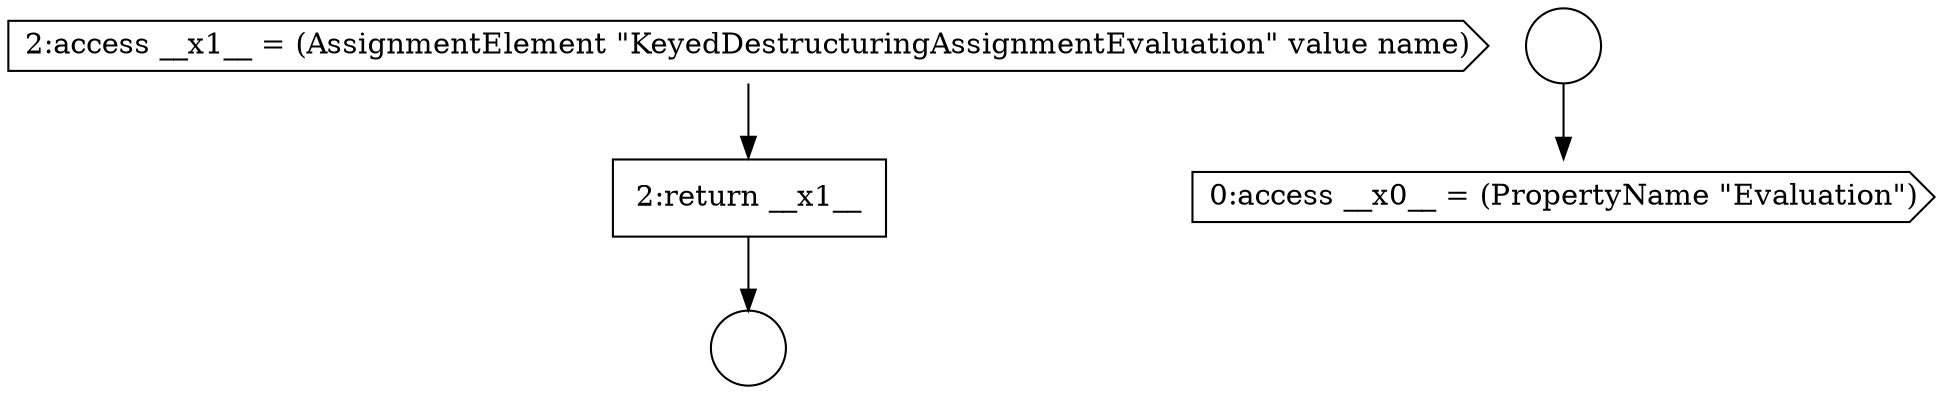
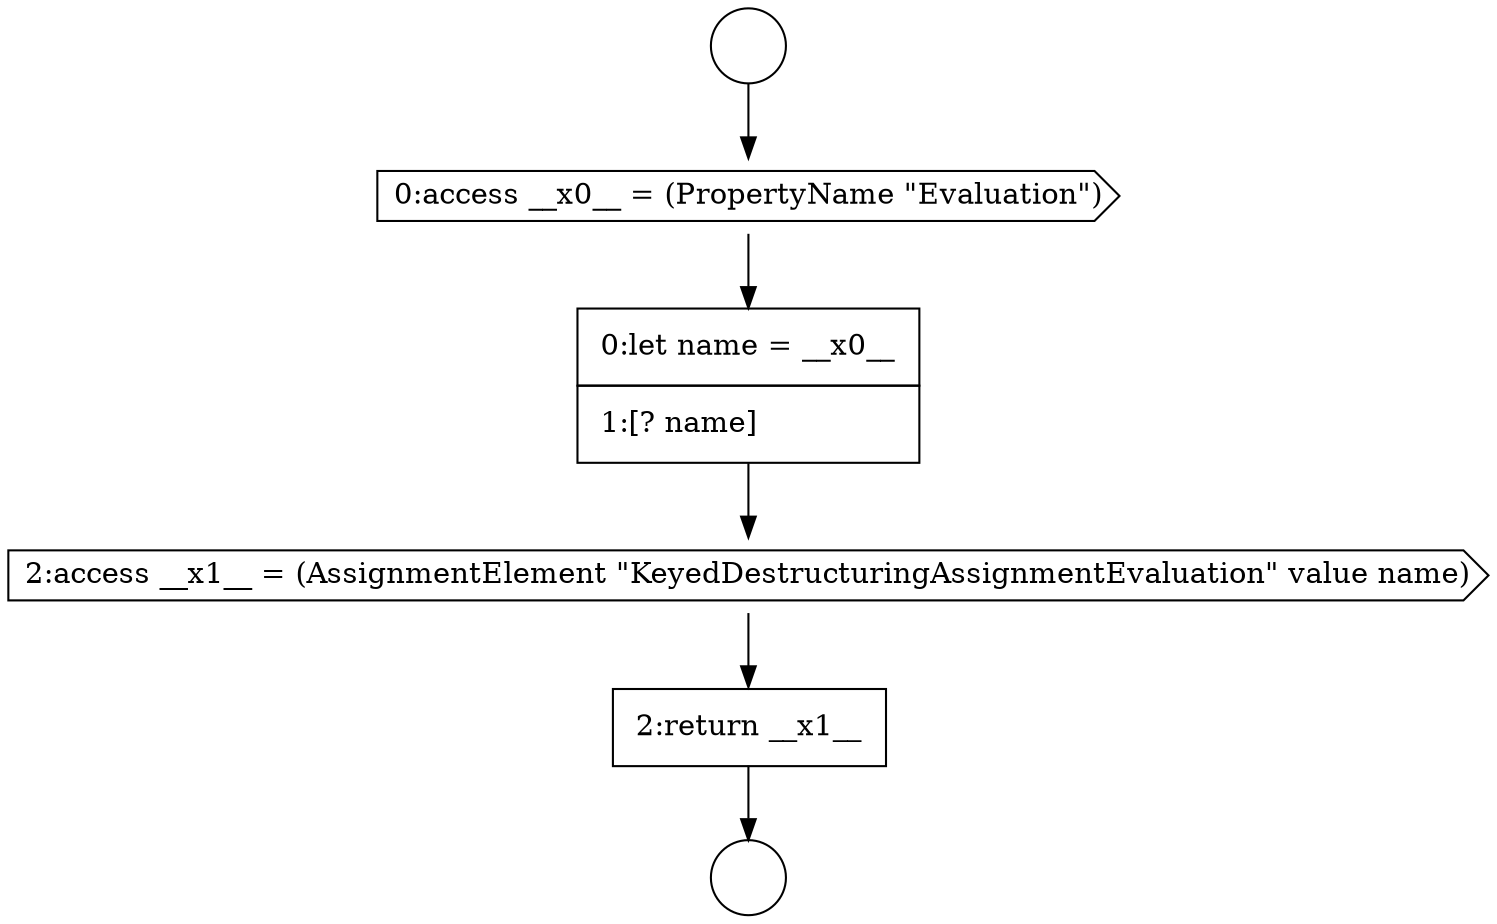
none -> (748, 386)
